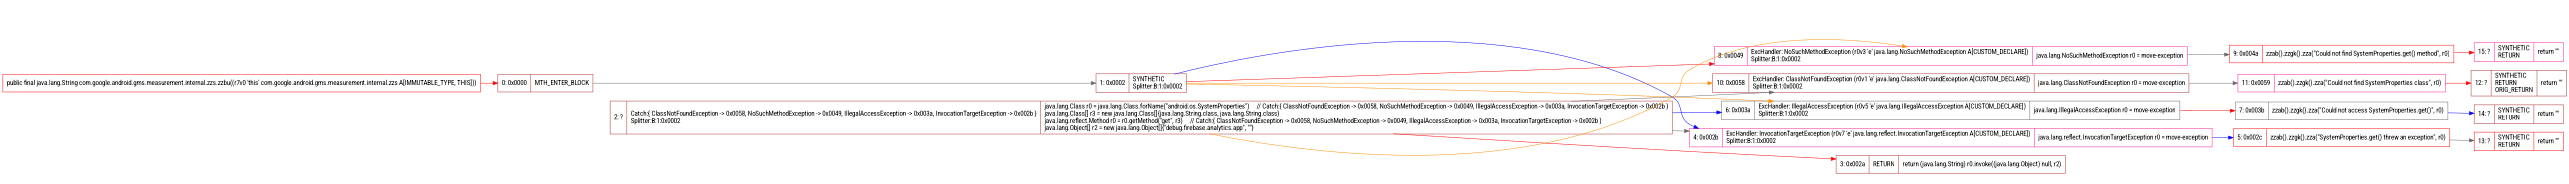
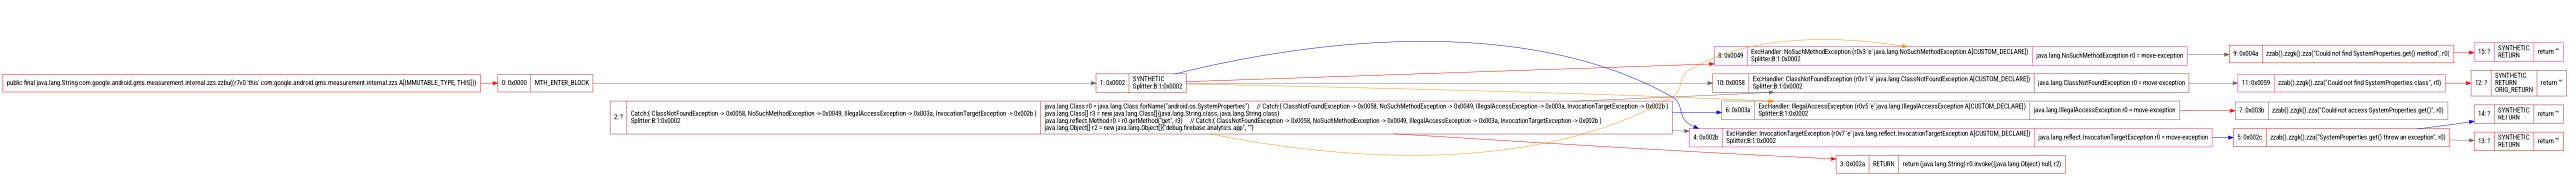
(1447, 83) -> (1447, 83)
(2459, 113) -> (2443, 126)
